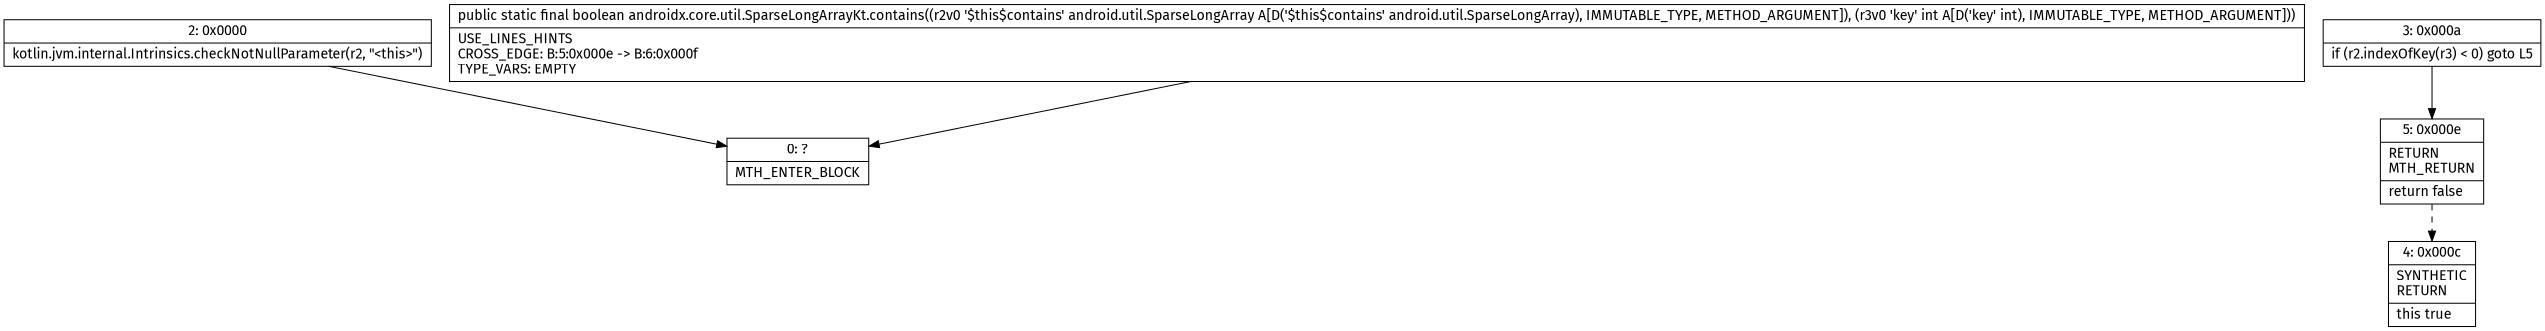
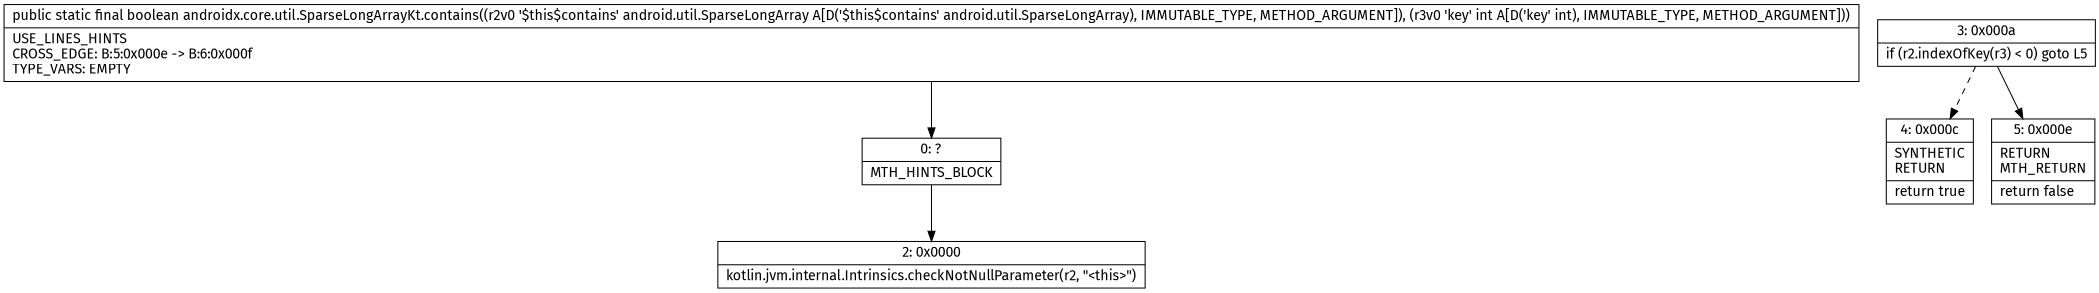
(523, 105) -> (932, 208)
(798, 173) -> (932, 173)
(2432, 218) -> (1965, 88)
(2424, 314) -> (1930, 192)
